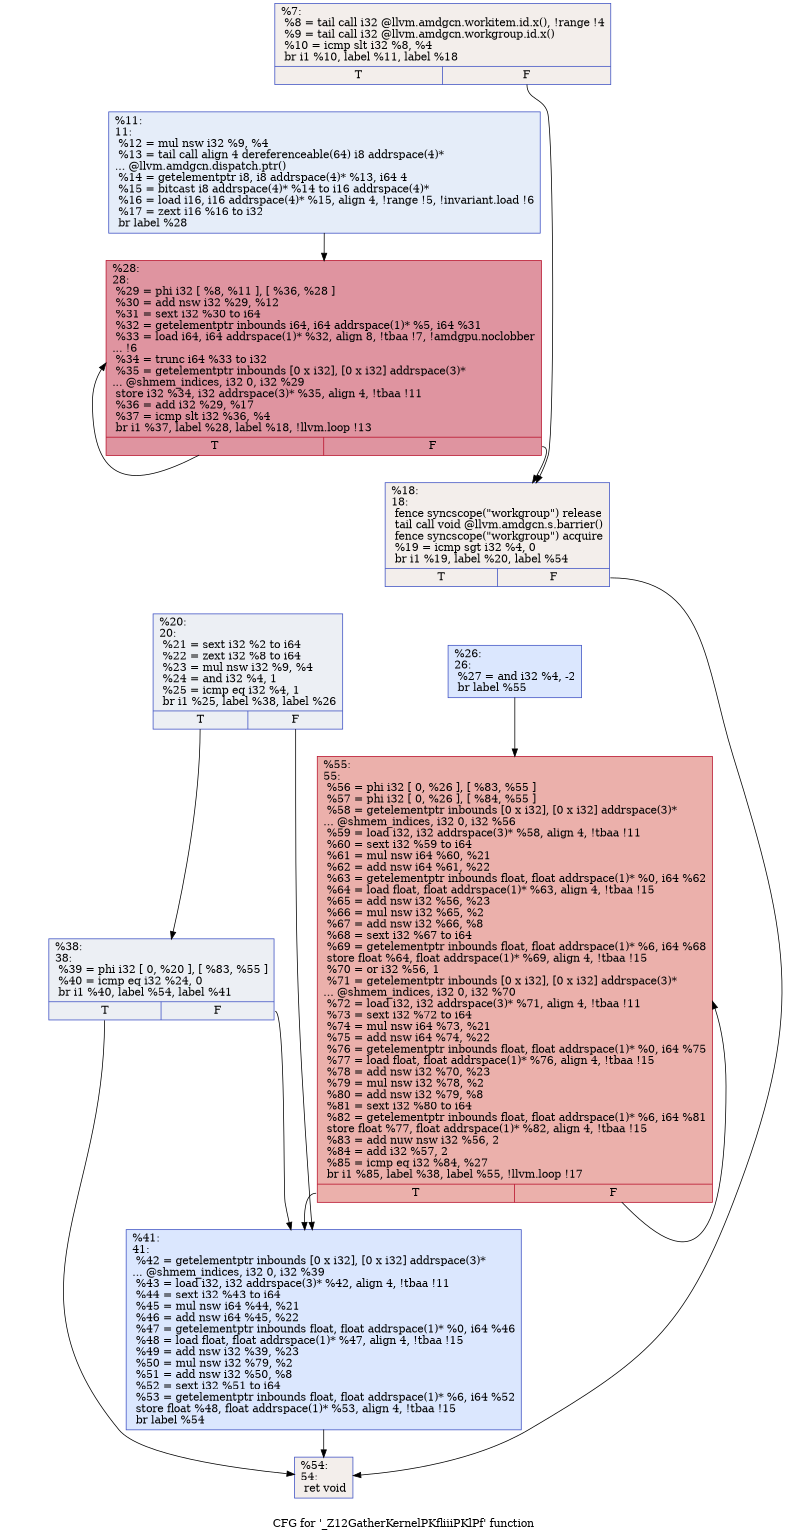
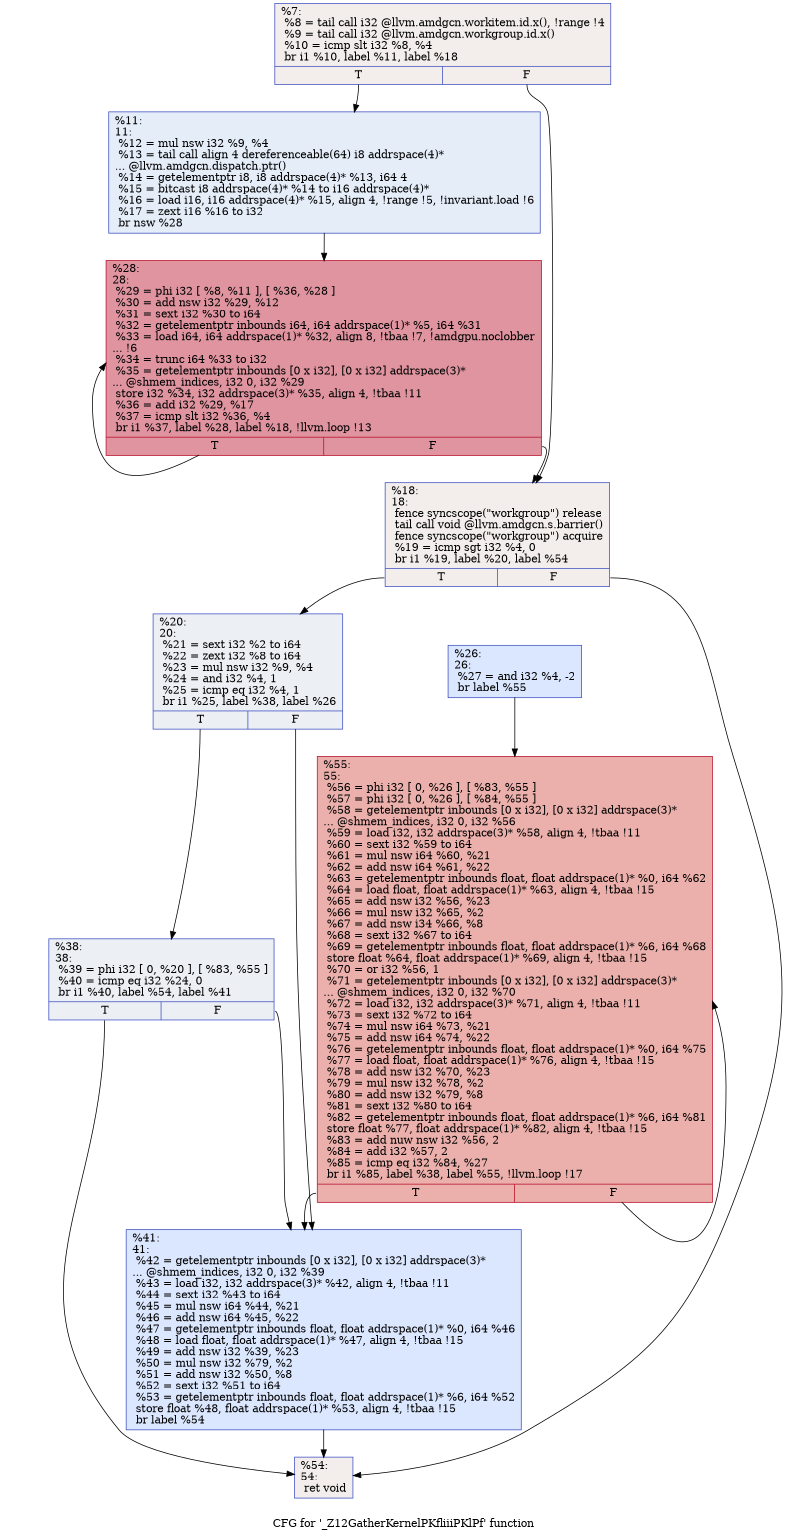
none -> (358, 95)
(151, 223) -> (149, 223)
none -> (343, 587)
(403, 924) -> (403, 924)
